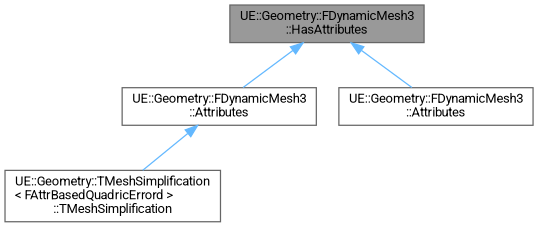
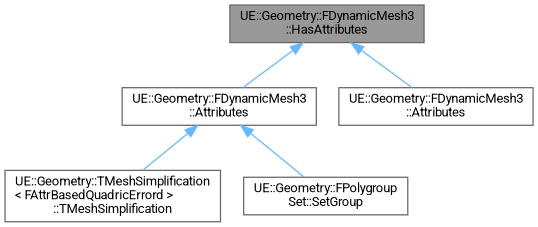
none -> (326, 196)
